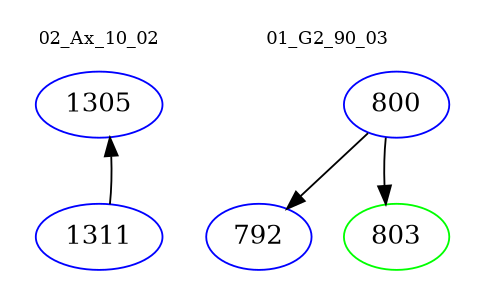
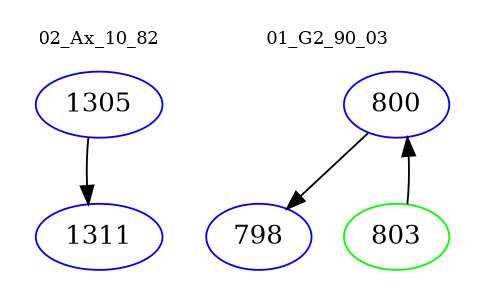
(99, 39) -> (99, 39)
(384, 162) -> (409, 180)
(111, 180) -> (87, 162)
(259, 237) -> (259, 237)
